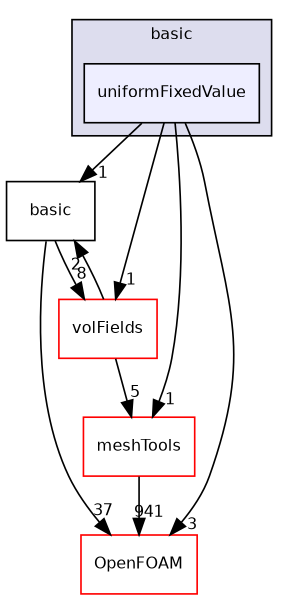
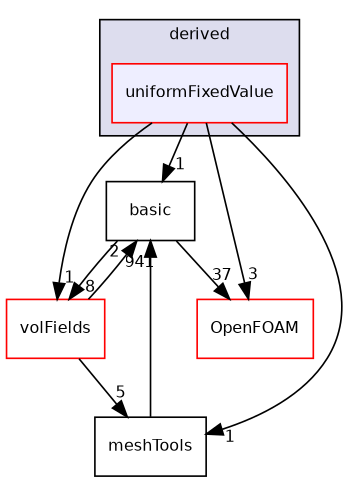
(172, 35) -> (200, 35)
(172, 93) -> (200, 93)
(139, 447) -> (151, 447)
(139, 498) -> (151, 337)
